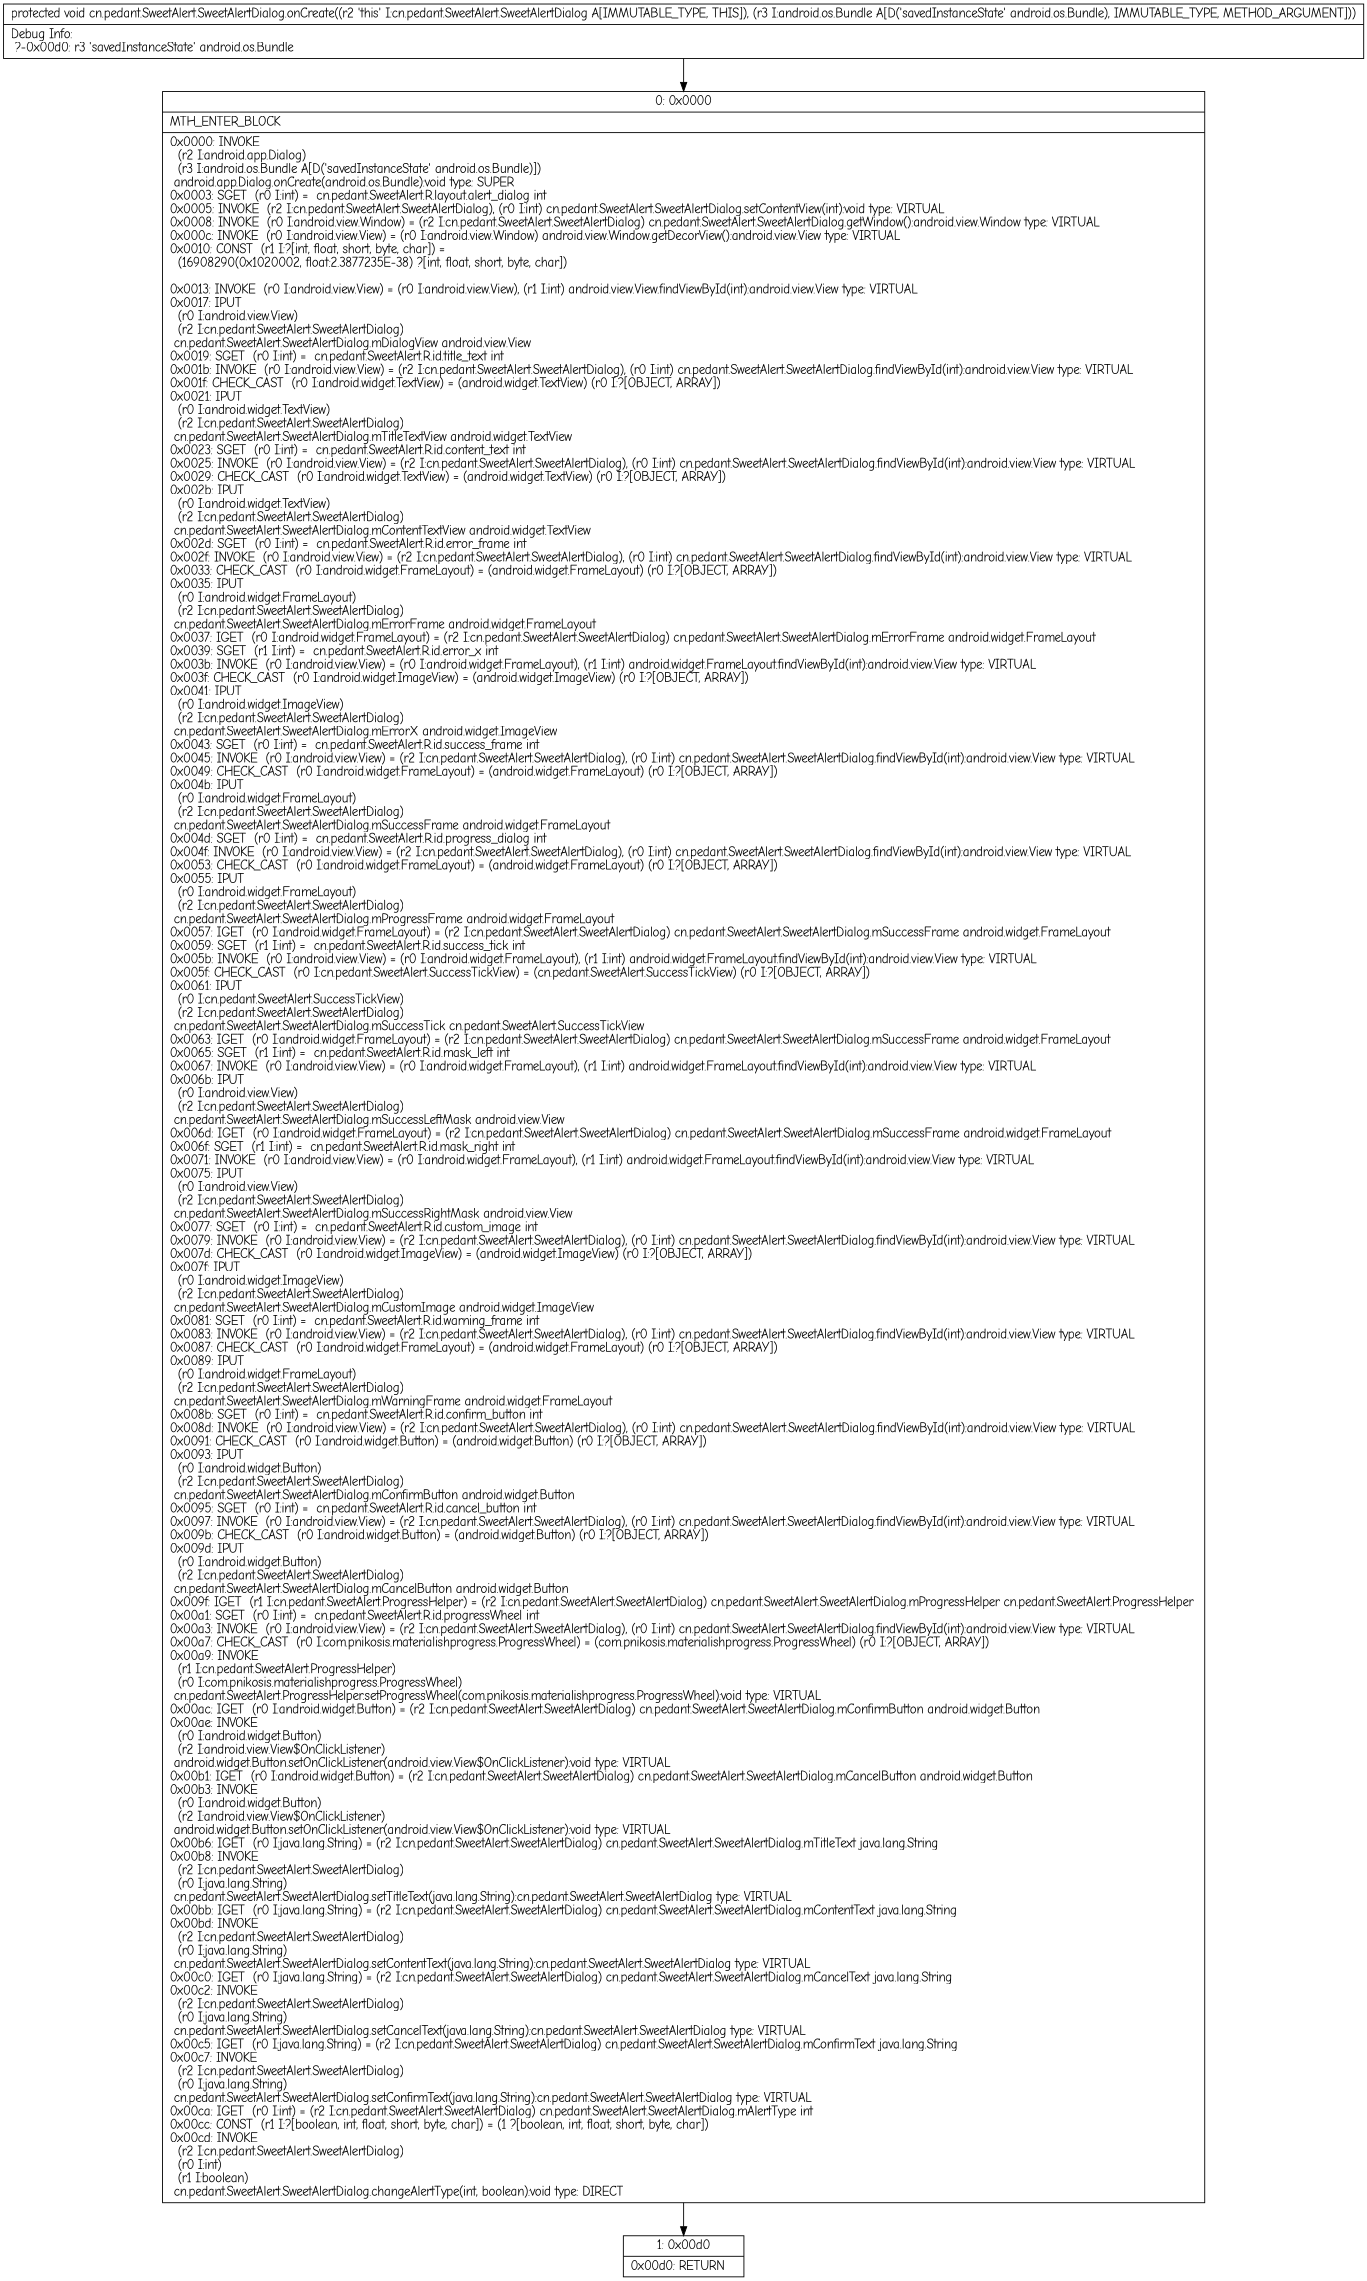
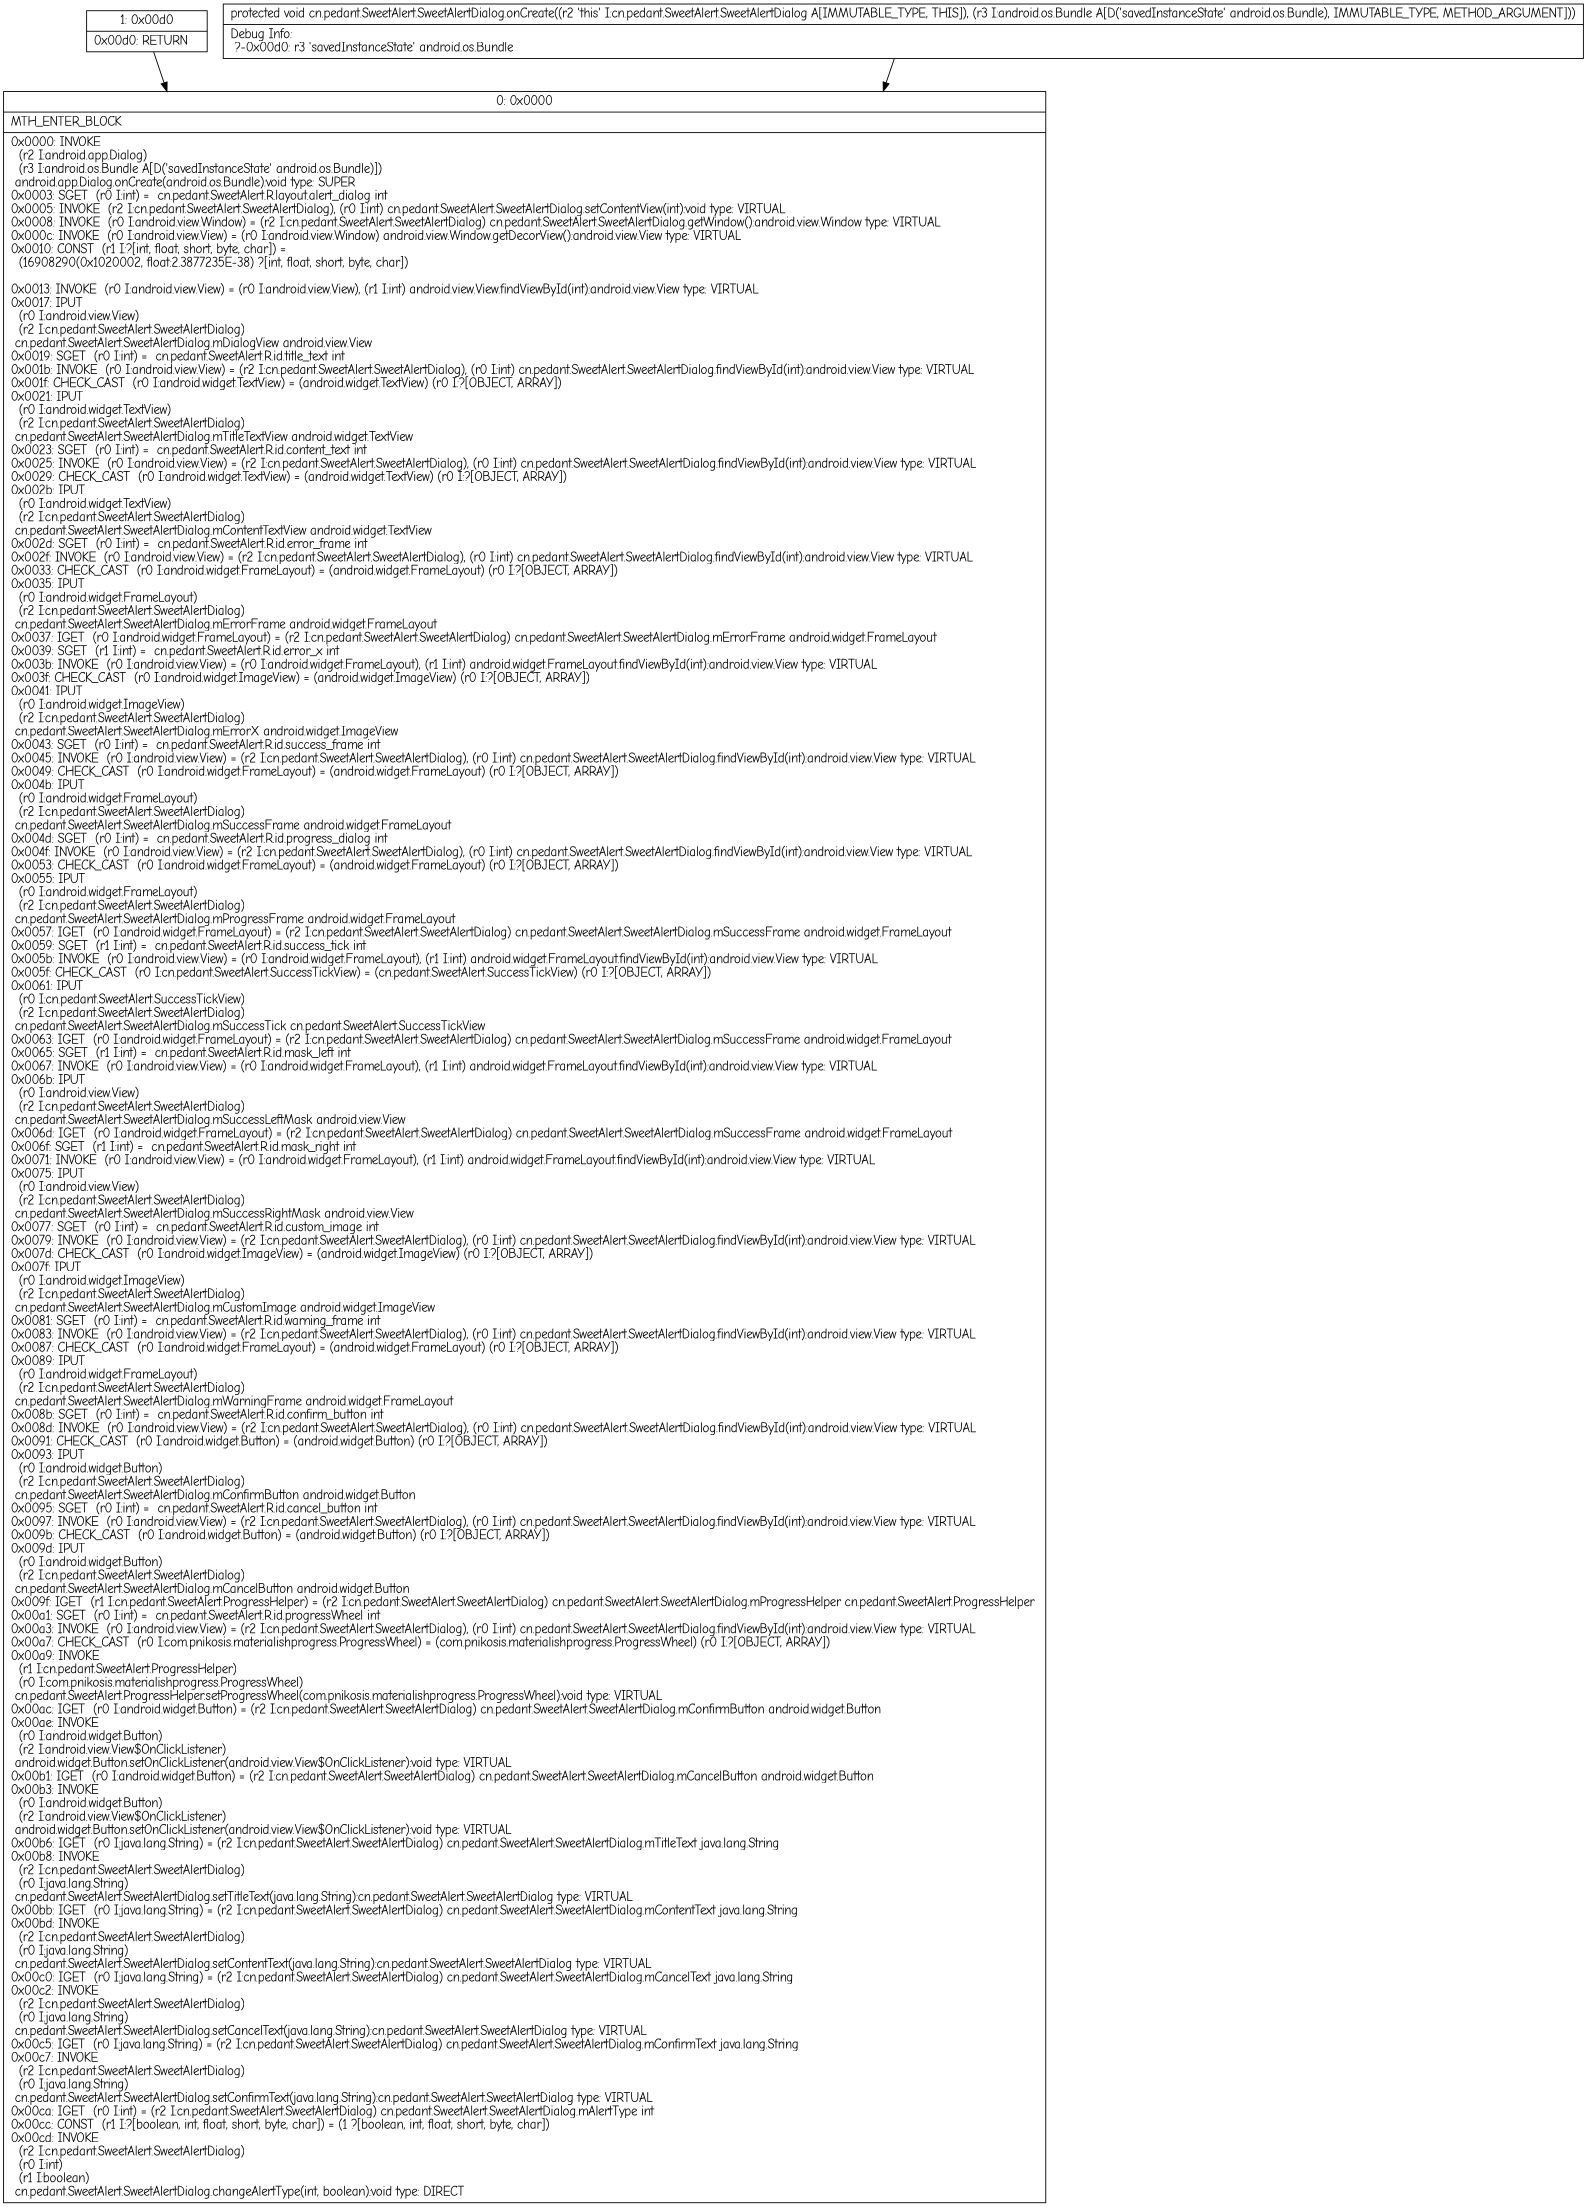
(684, 2215) -> (159, 67)
